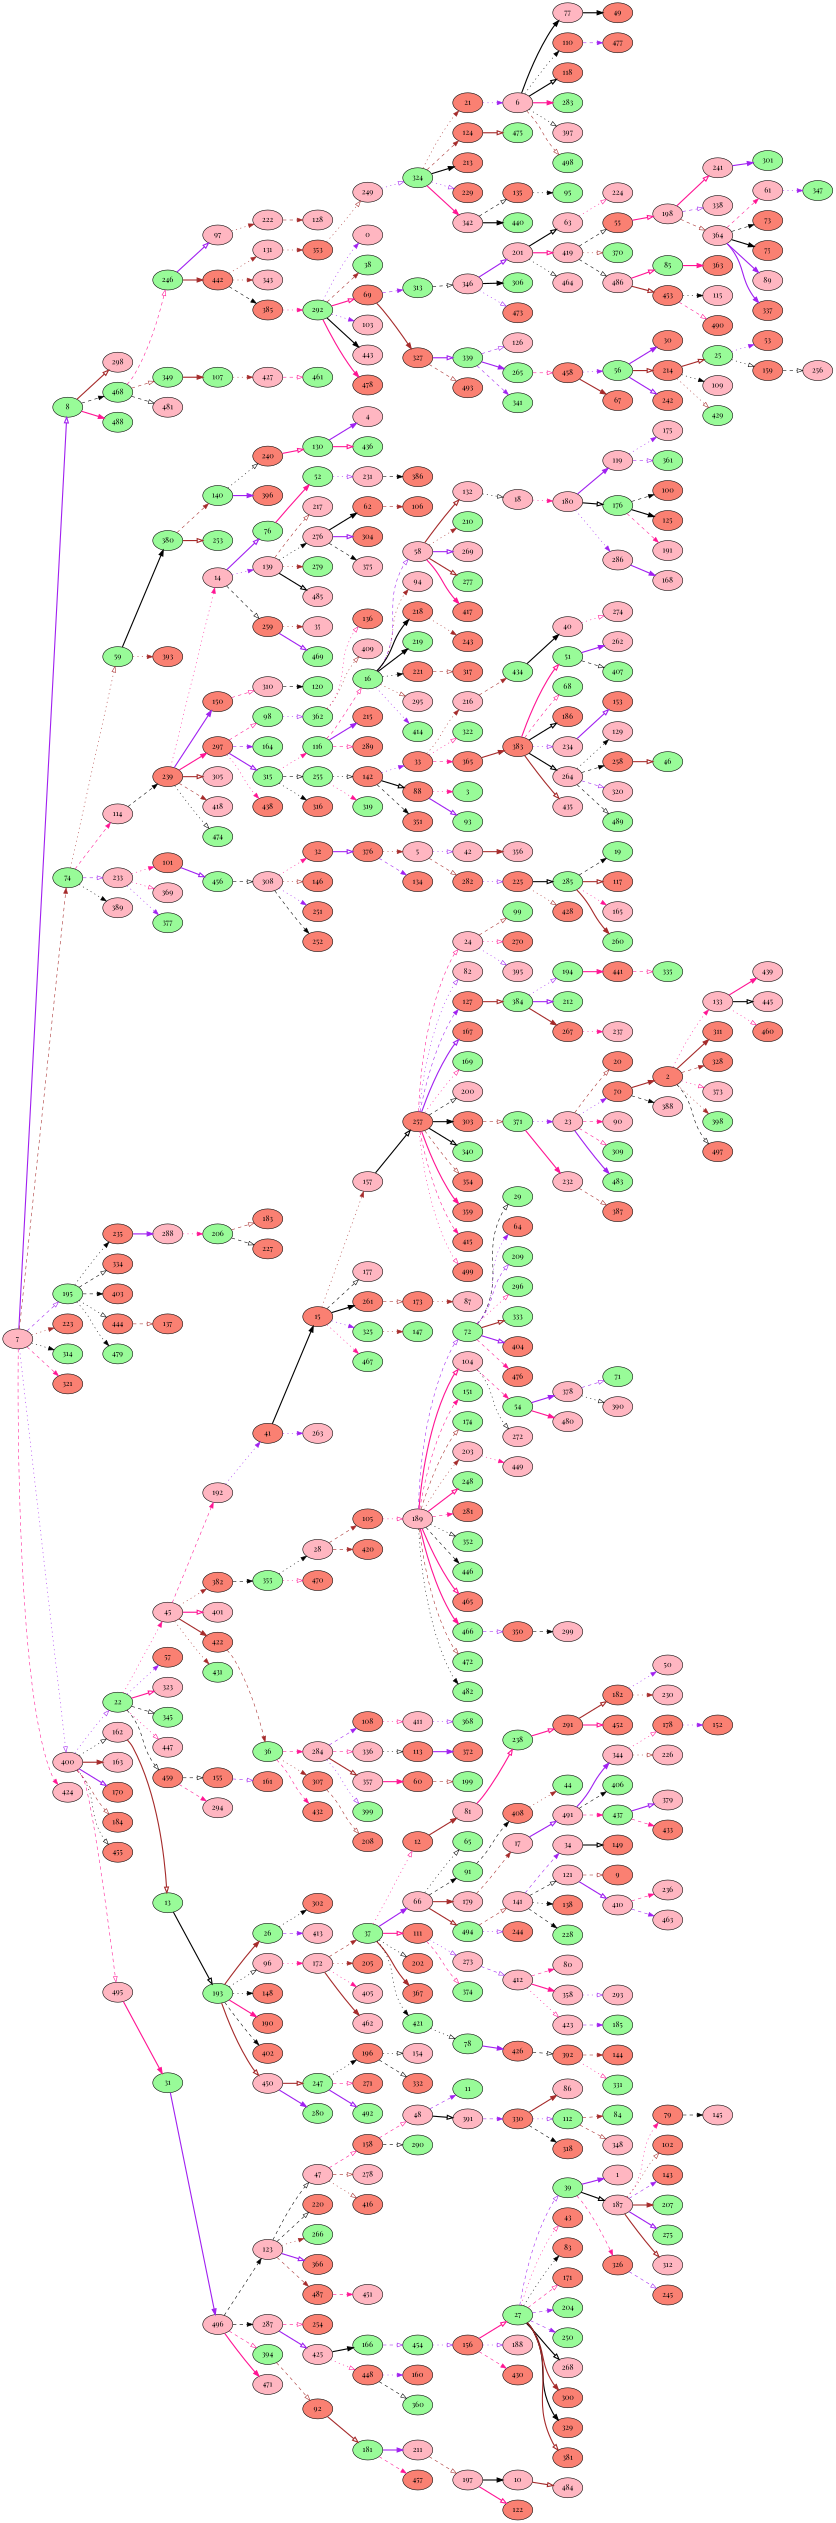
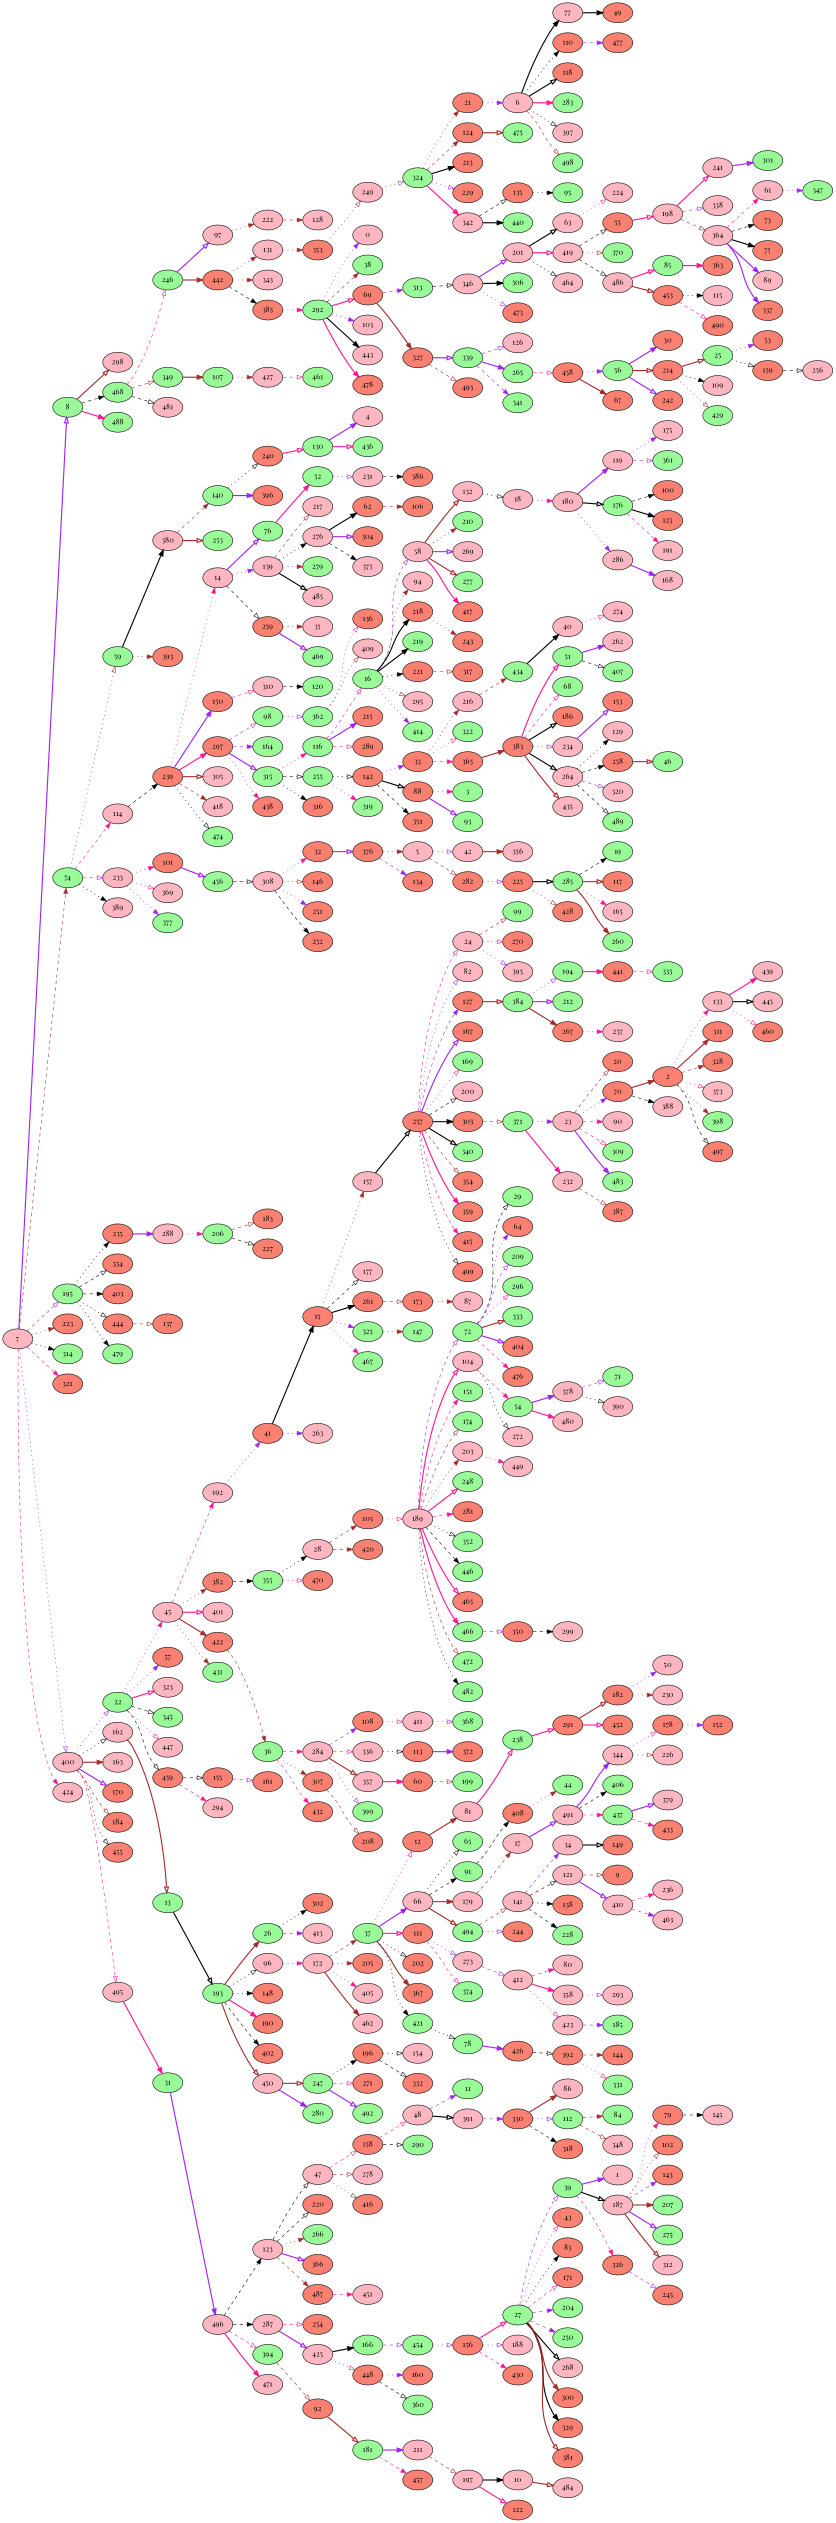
(168, 541) -> (168, 541)
(431, 1197) -> (431, 1197)
